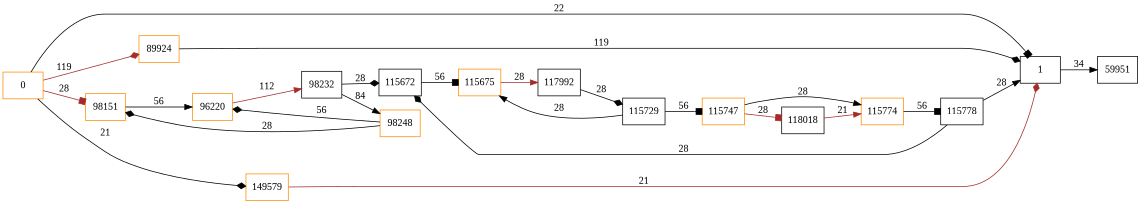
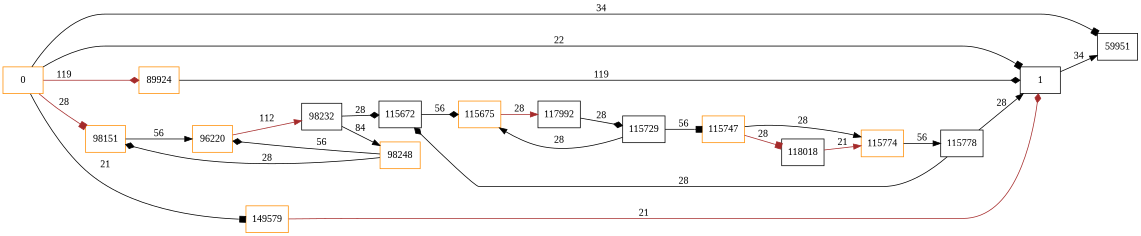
none -> (553, 14)
(436, 82) -> (435, 114)
(918, 111) -> (918, 143)
(128, 163) -> (114, 189)
